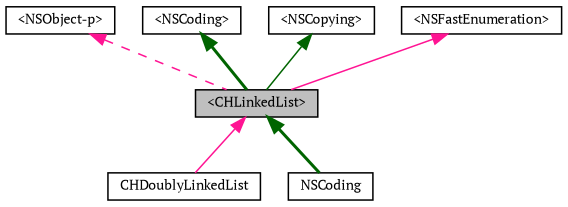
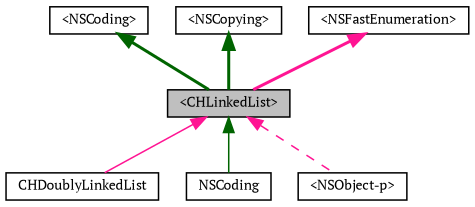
(362, 64) -> (302, 65)
(166, 65) -> (297, 149)
(284, 68) -> (229, 70)
(299, 151) -> (229, 153)
